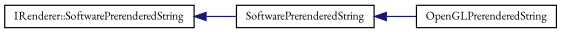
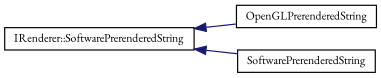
(401, 16) -> (221, 26)
